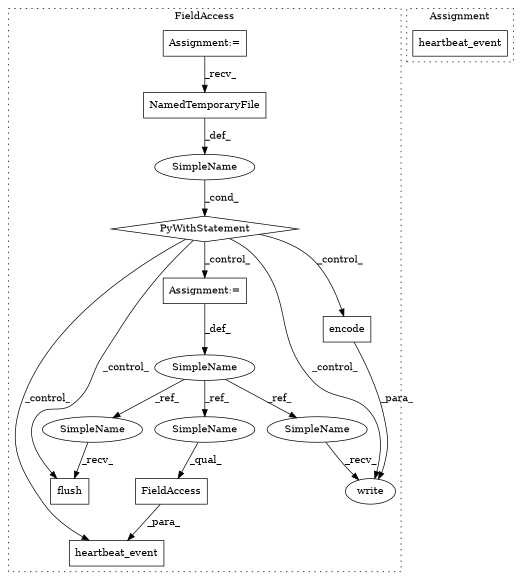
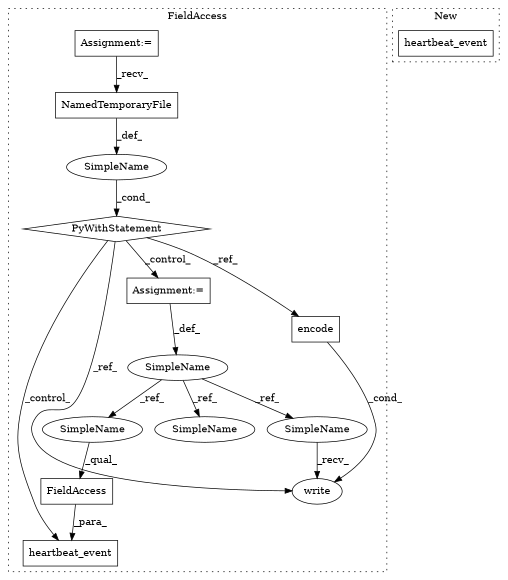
(460, 17) -> (446, 17)
(340, 260) -> (225, 260)
(335, 368) -> (105, 368)
(397, 399) -> (385, 399)
(70, 491) -> none
